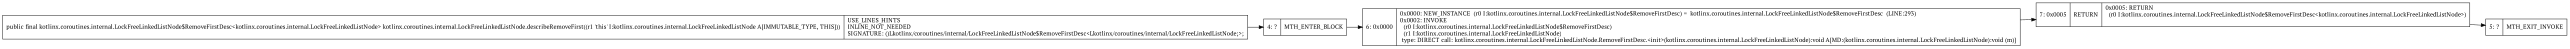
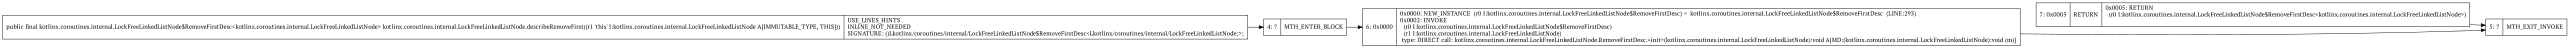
(2026, 20) -> (2251, 35)
